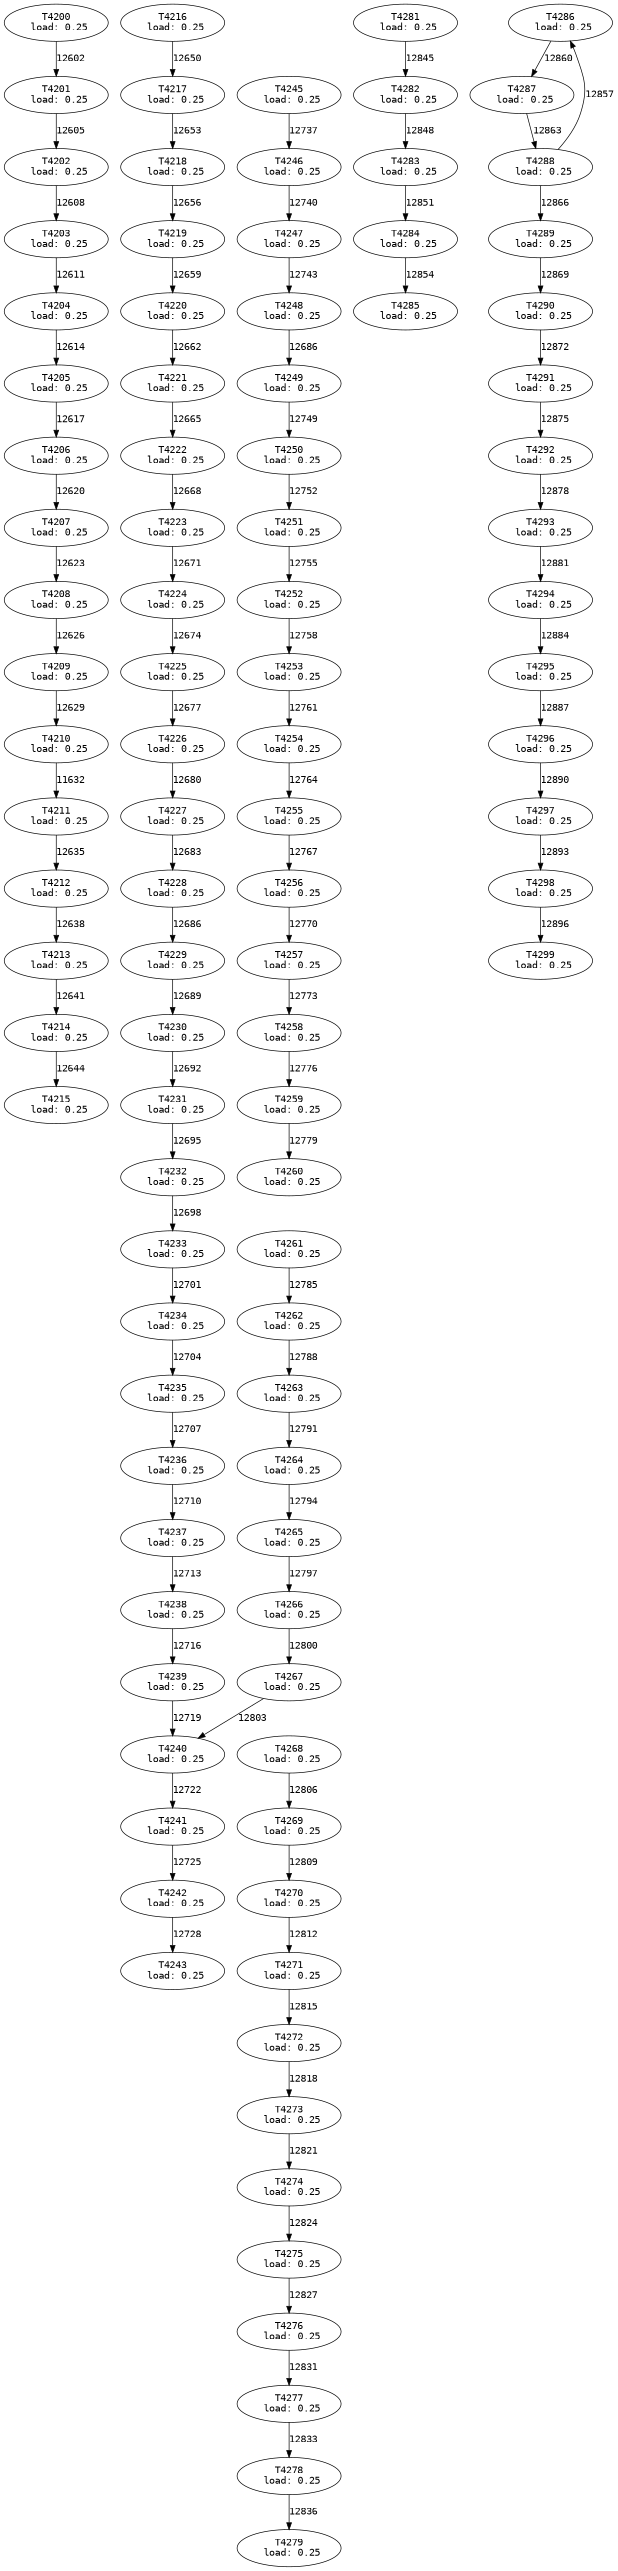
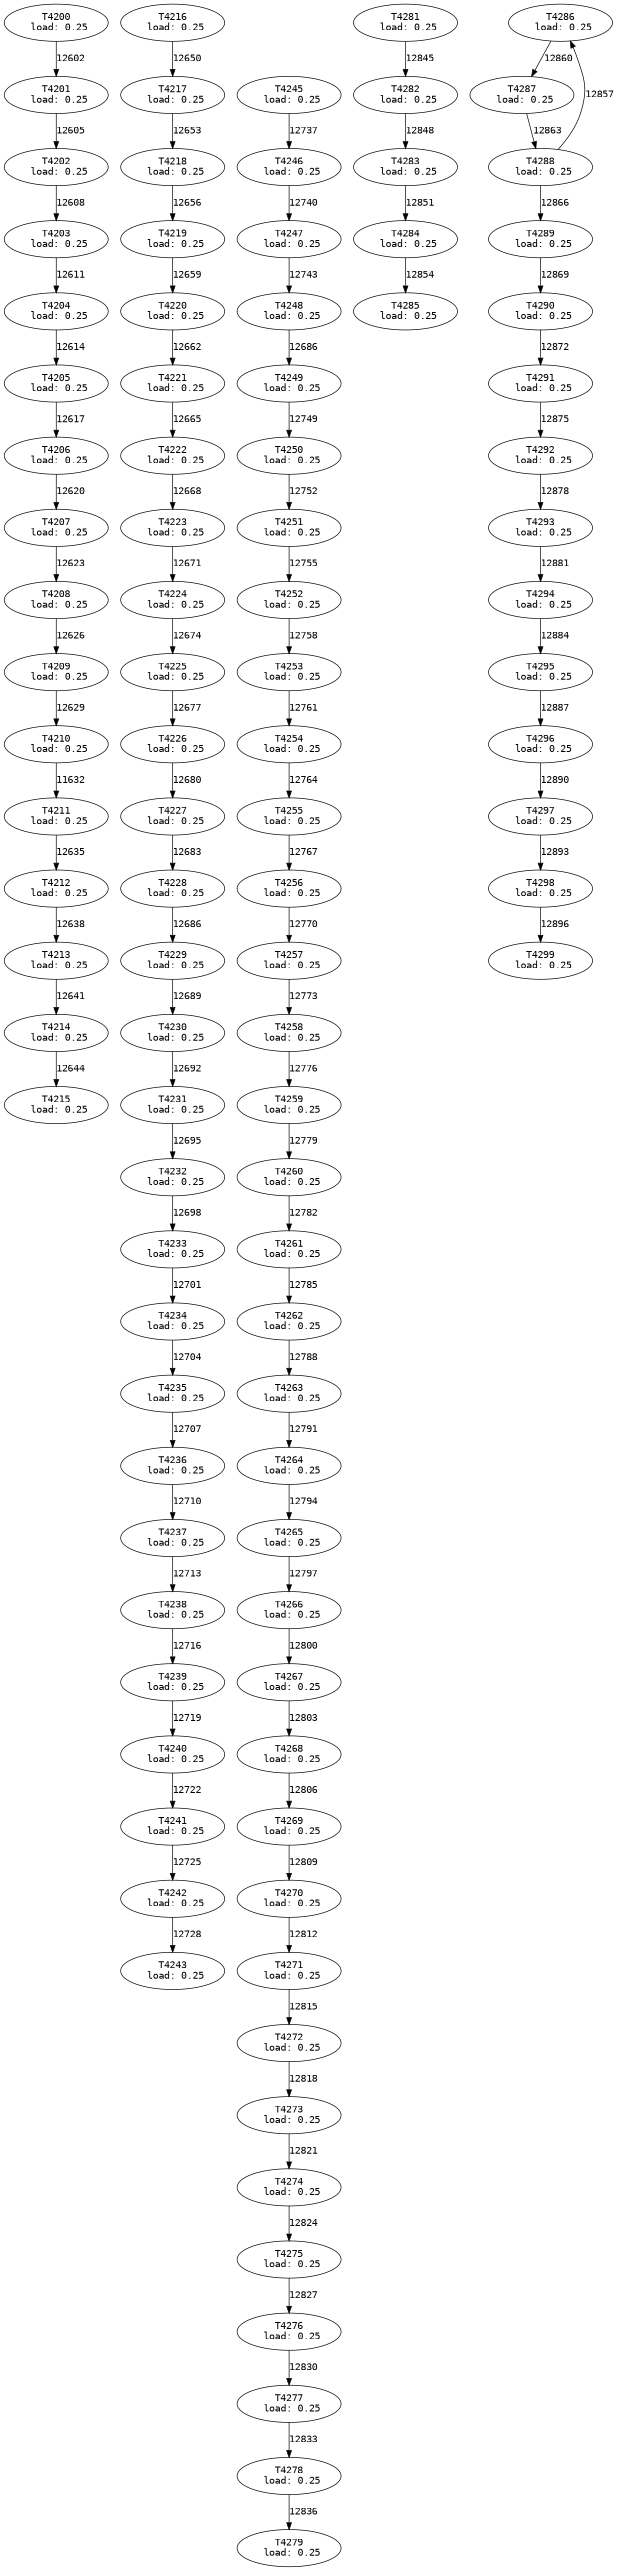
none -> (289, 1210)
(234, 1717) -> (289, 1715)
(304, 2368) -> (304, 2368)
